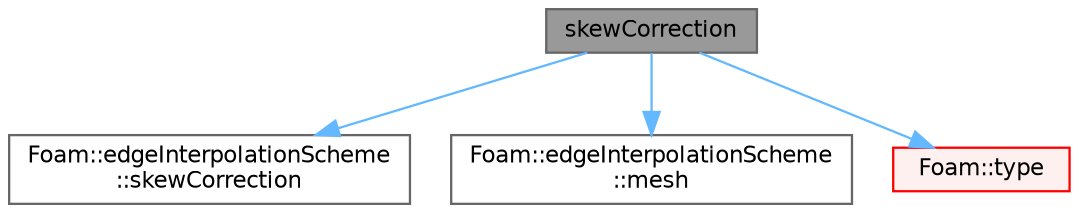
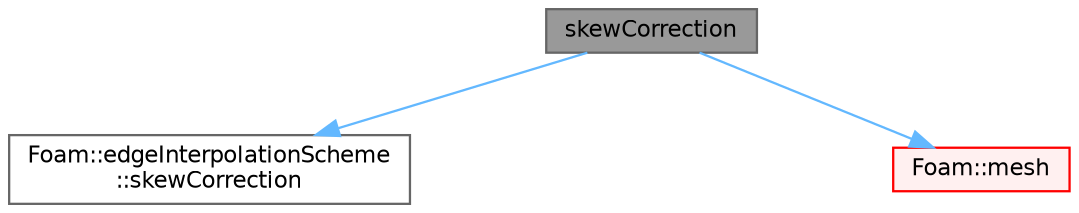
(652, 169) -> none
(981, 169) -> (981, 169)
